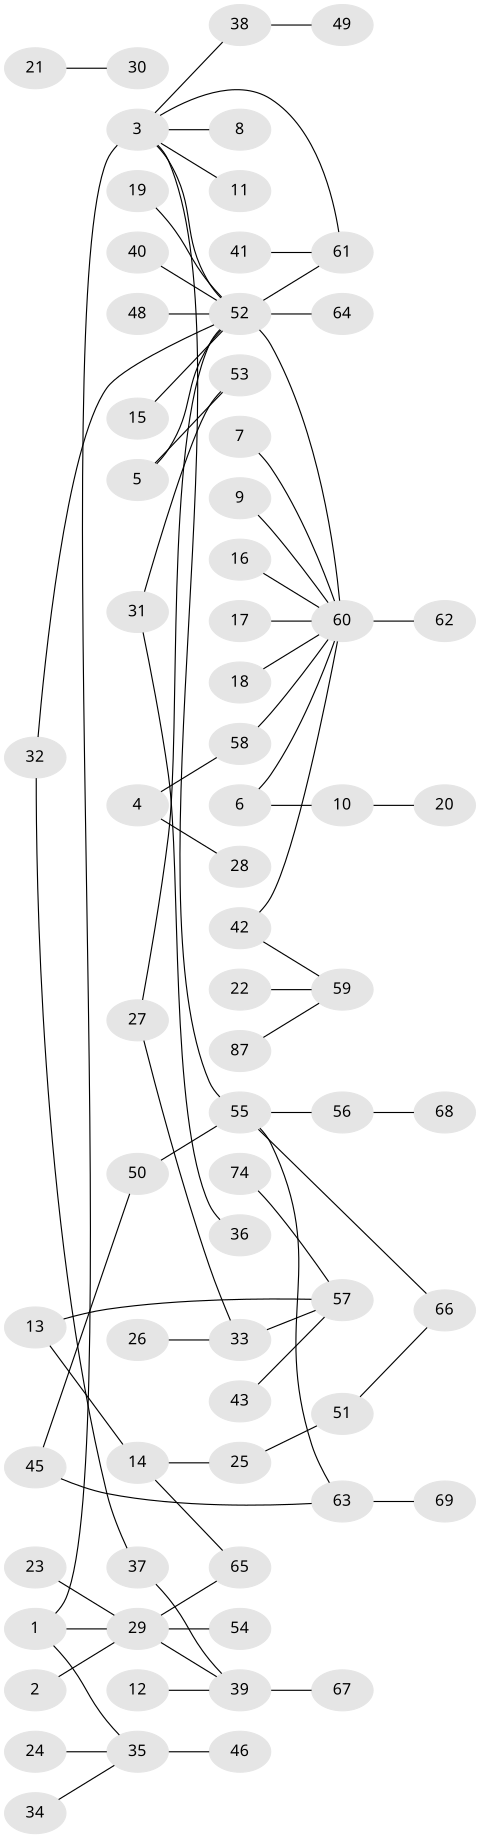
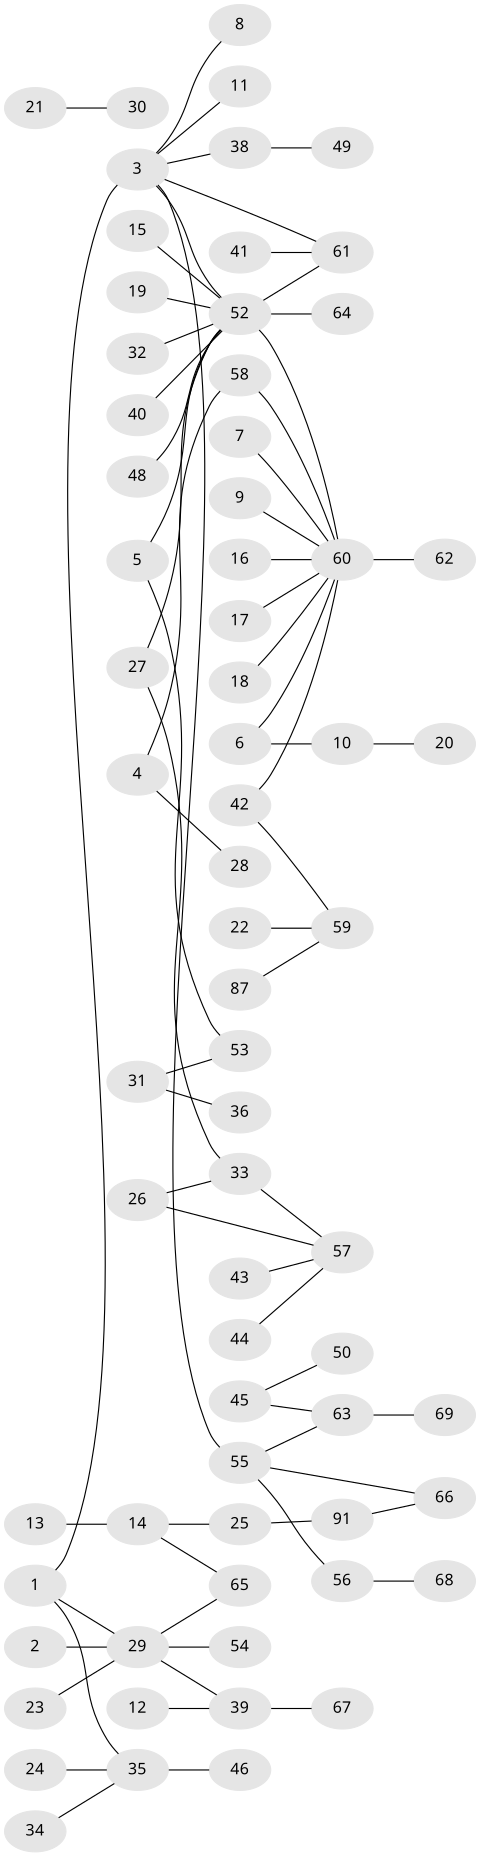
(186, 1145) -> none
(240, 1174) -> (240, 1340)
(187, 1302) -> (240, 1226)
(342, 1414) -> (342, 1520)
(138, 1567) -> none
